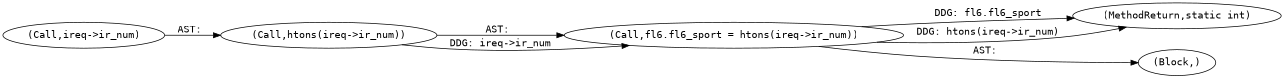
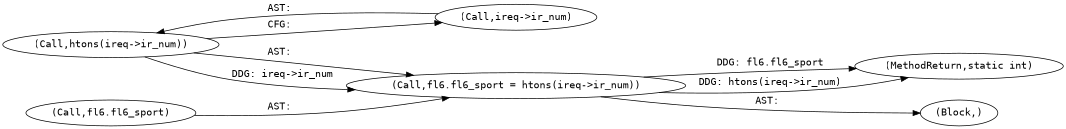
none -> (321, 31)
none -> (111, 113)
